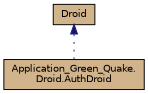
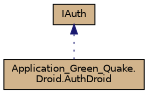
(74, 15) -> (74, 15)
